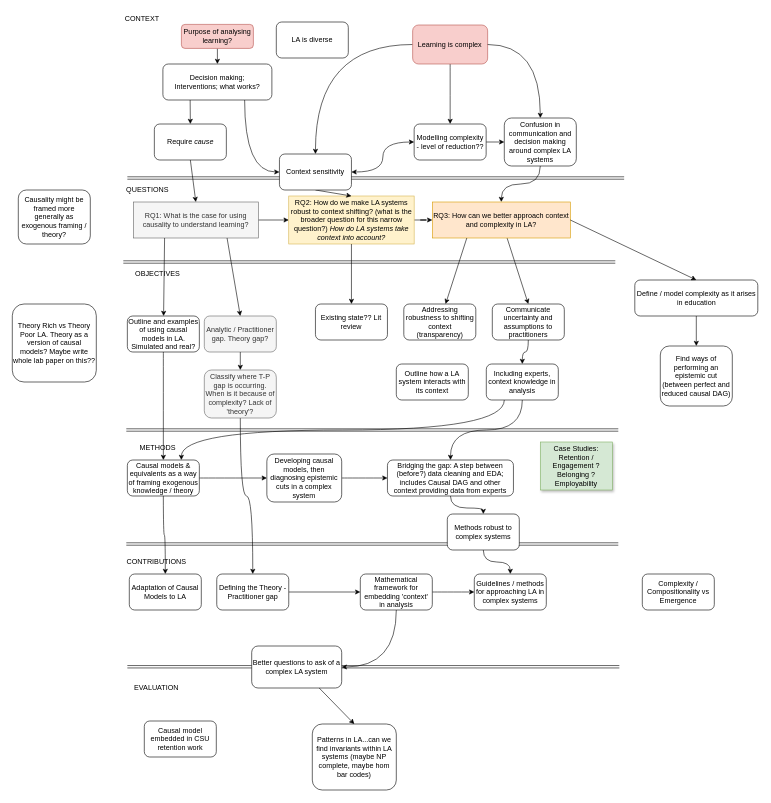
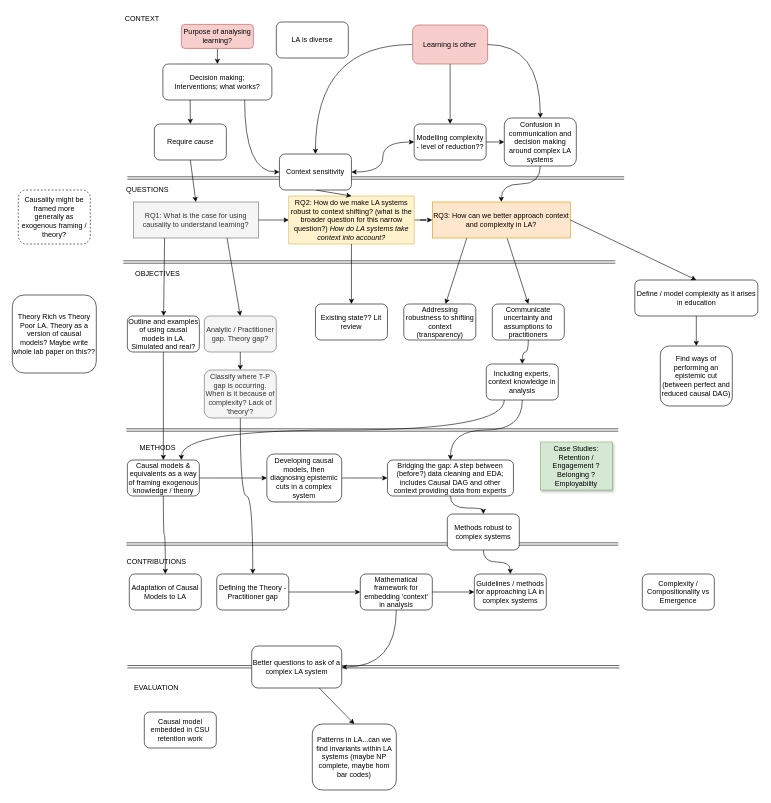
(450, 45) -> (450, 45)
(54, 217) -> (54, 217)
(54, 343) -> (54, 334)
(432, 382) -> none
(180, 739) -> (180, 730)
